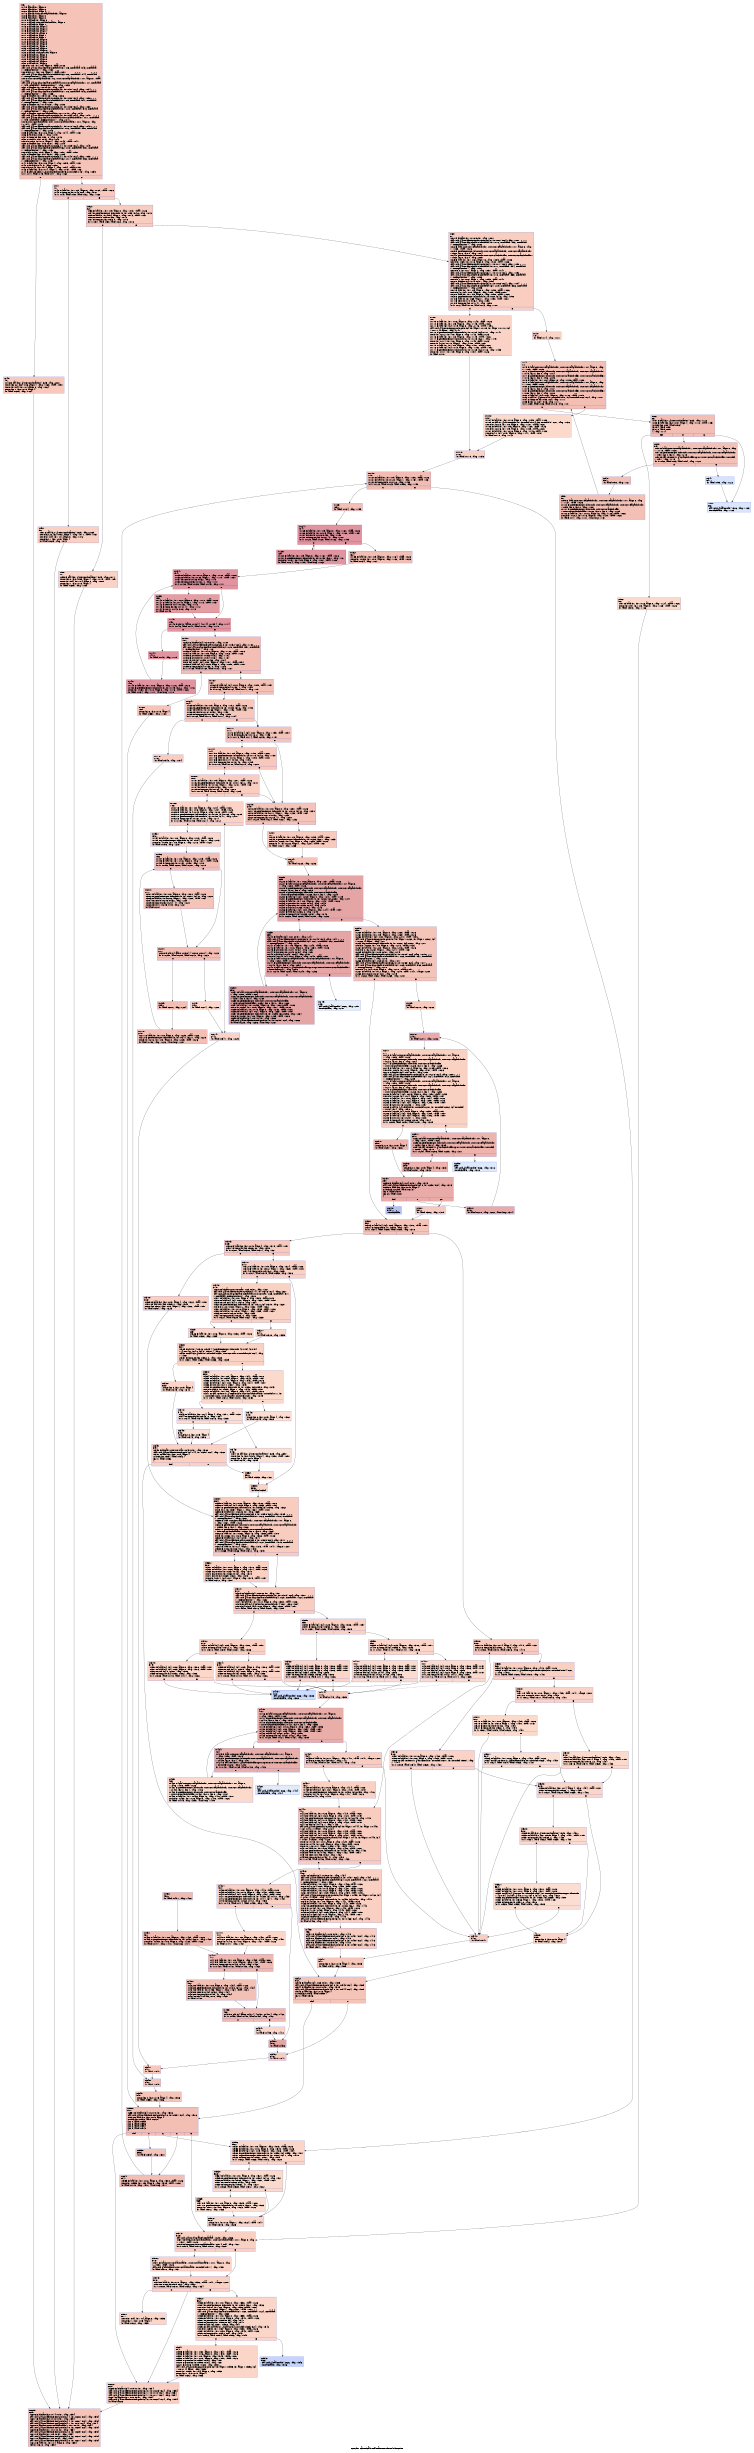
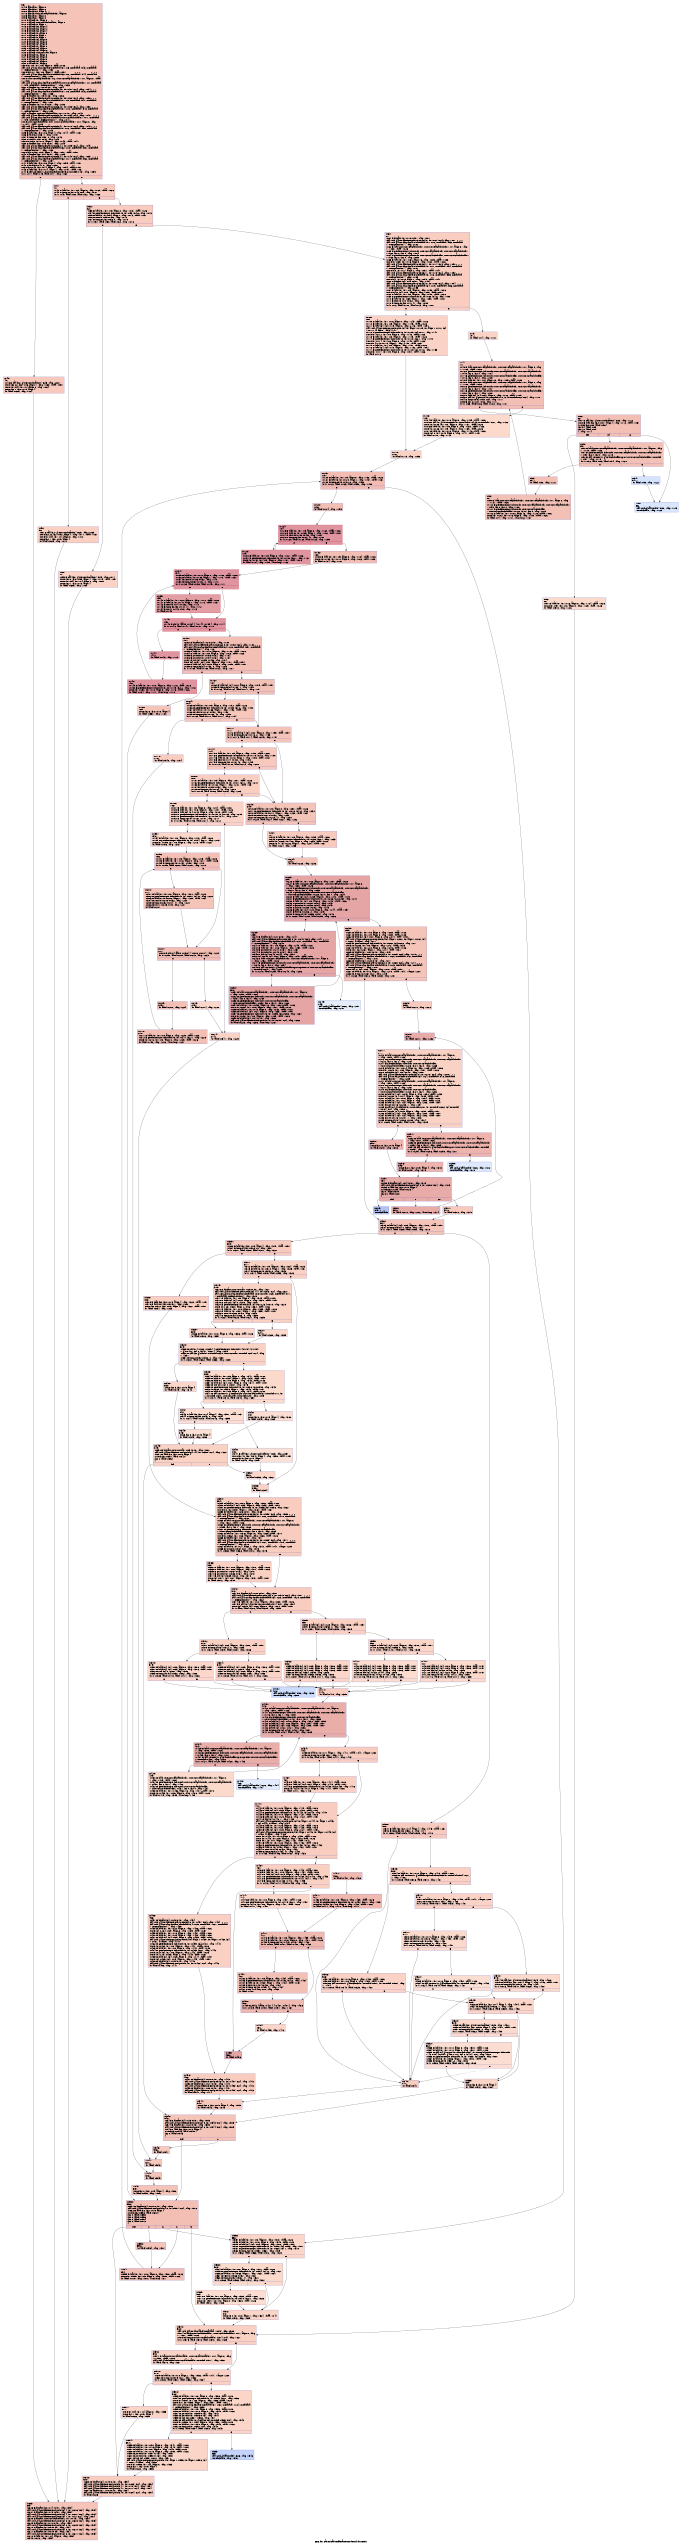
(277, 2050) -> (228, 2066)
(169, 2337) -> (122, 2444)
